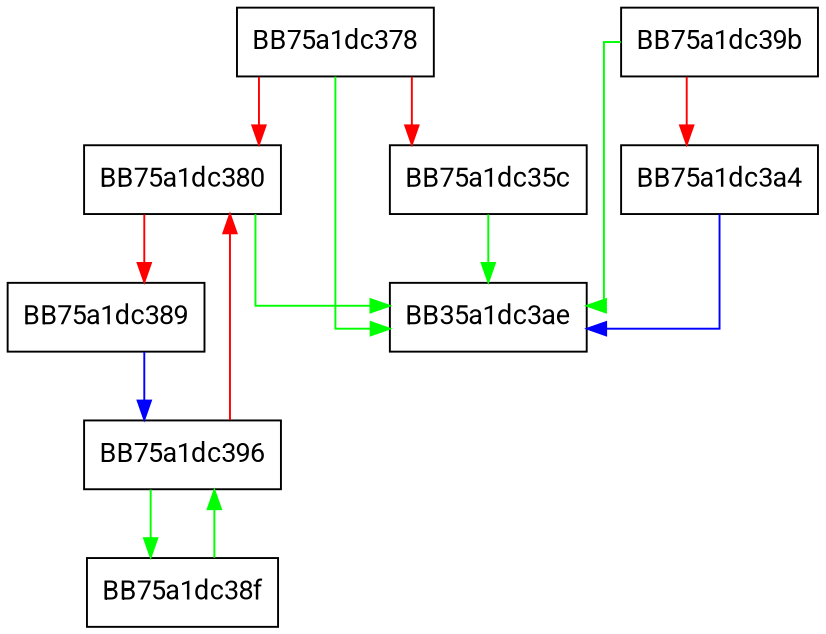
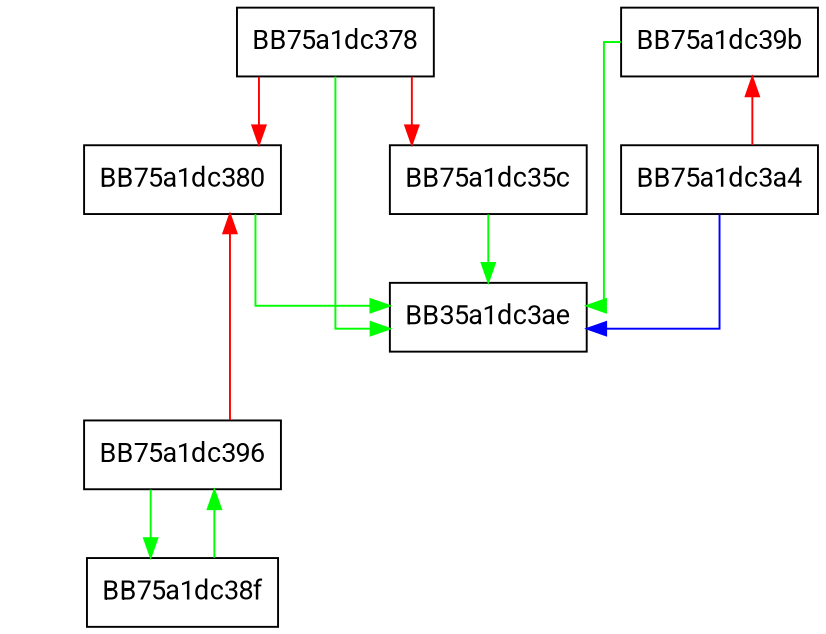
(687, 101) -> (752, 121)
(106, 317) -> none
